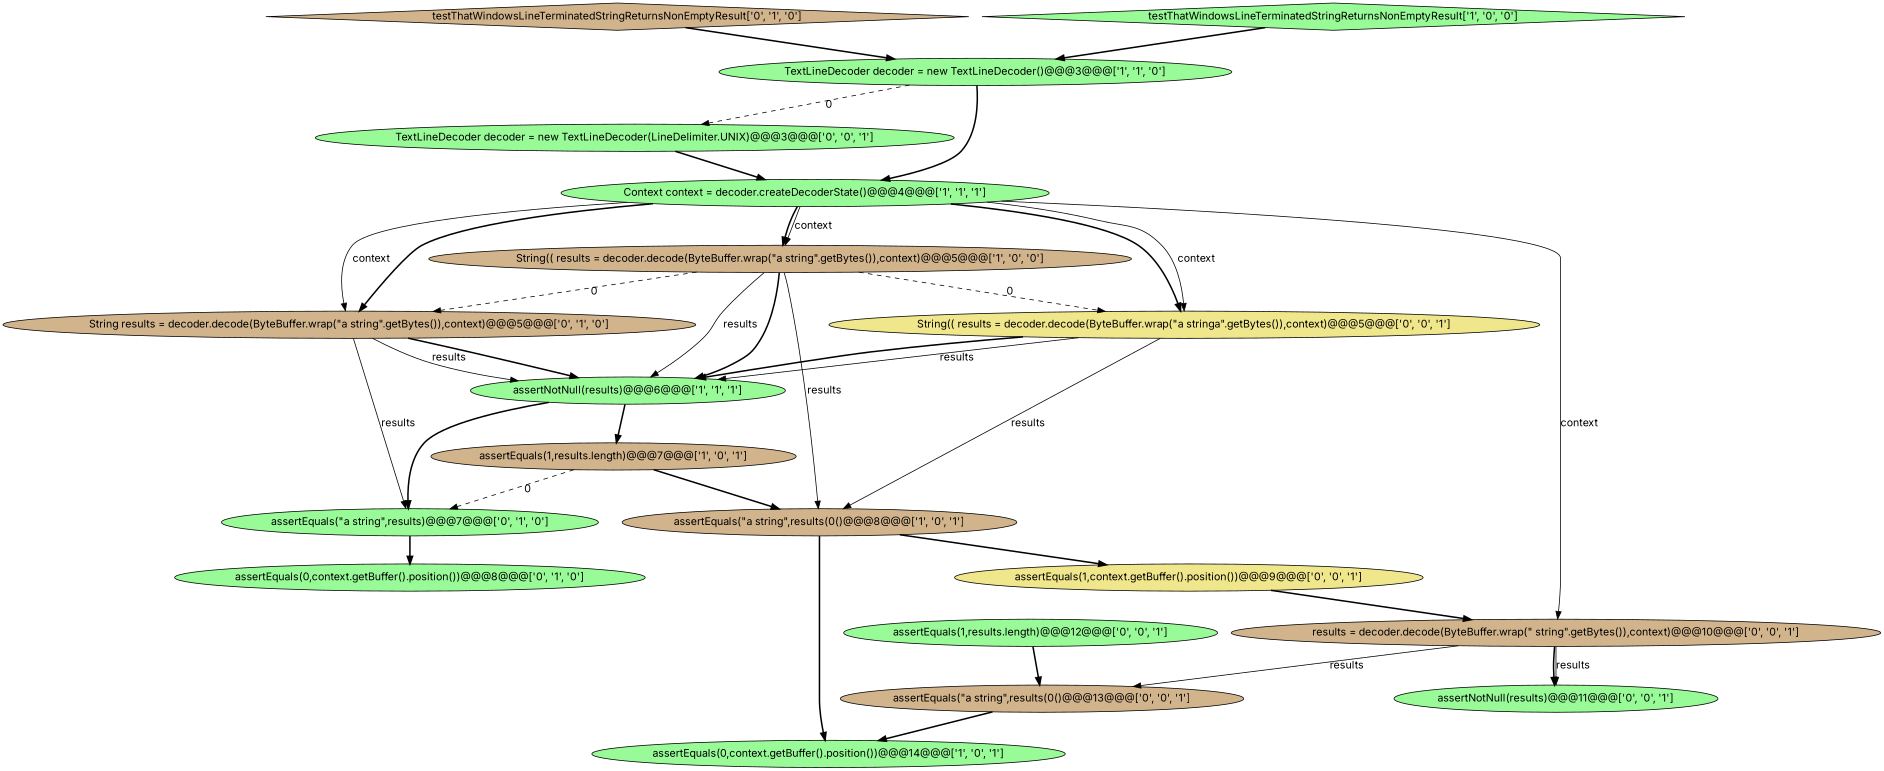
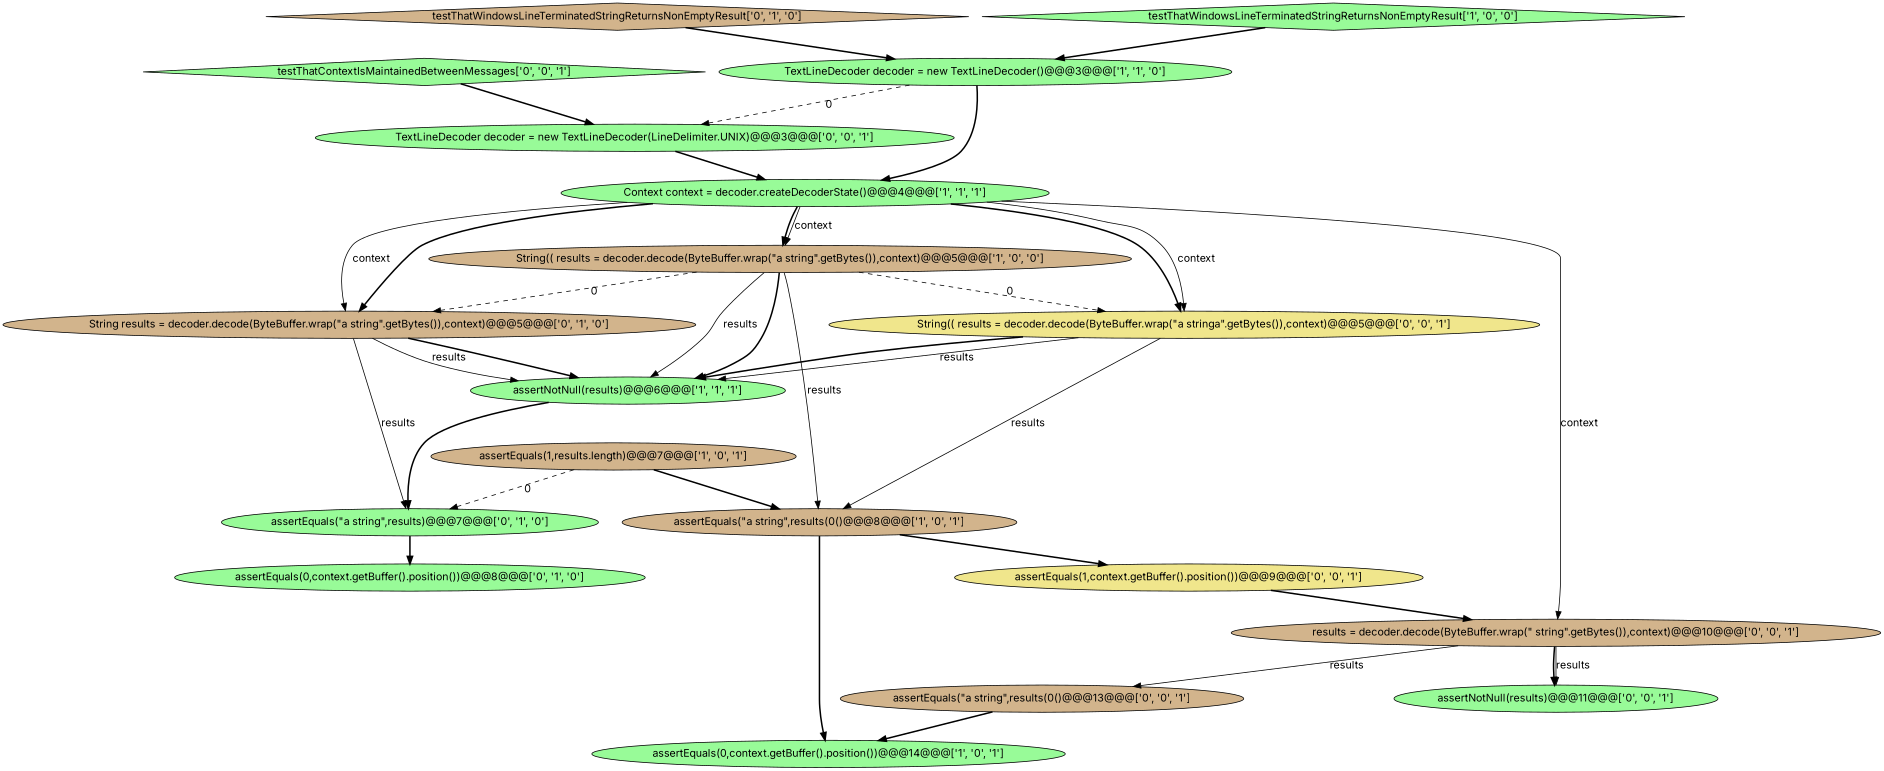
none -> (424, 72)
(622, 420) -> none
(1031, 633) -> none
